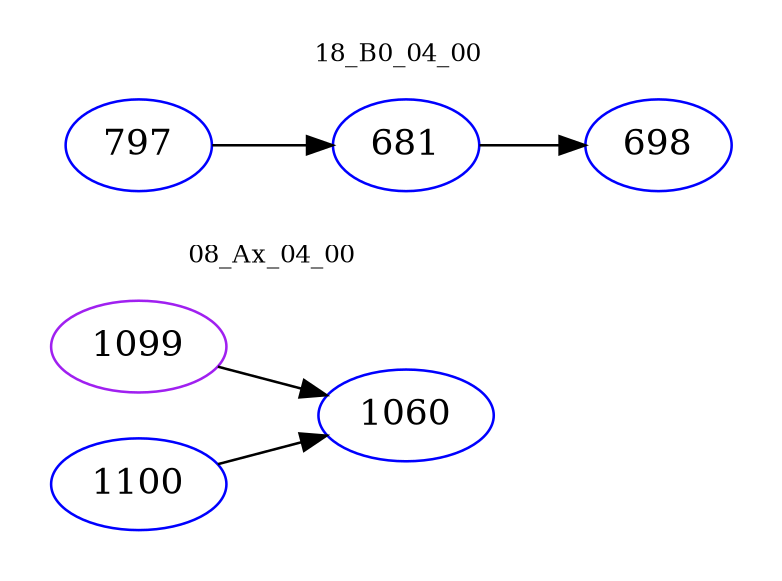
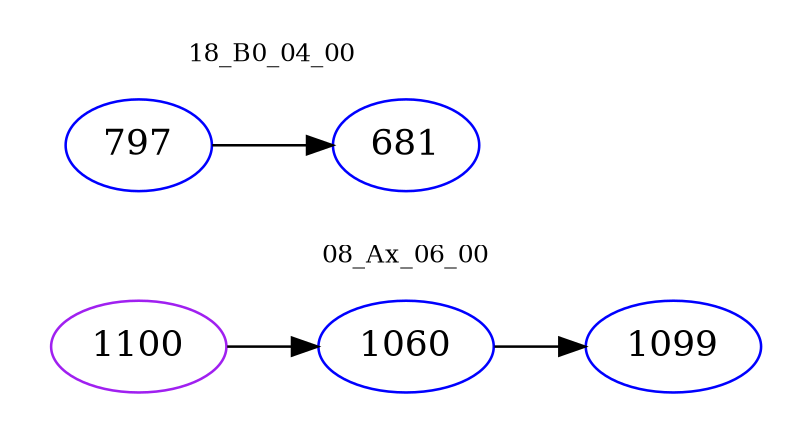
(659, 145) -> none
(272, 256) -> (406, 256)
(139, 347) -> (673, 347)
(260, 378) -> (527, 347)
(139, 484) -> (139, 347)
